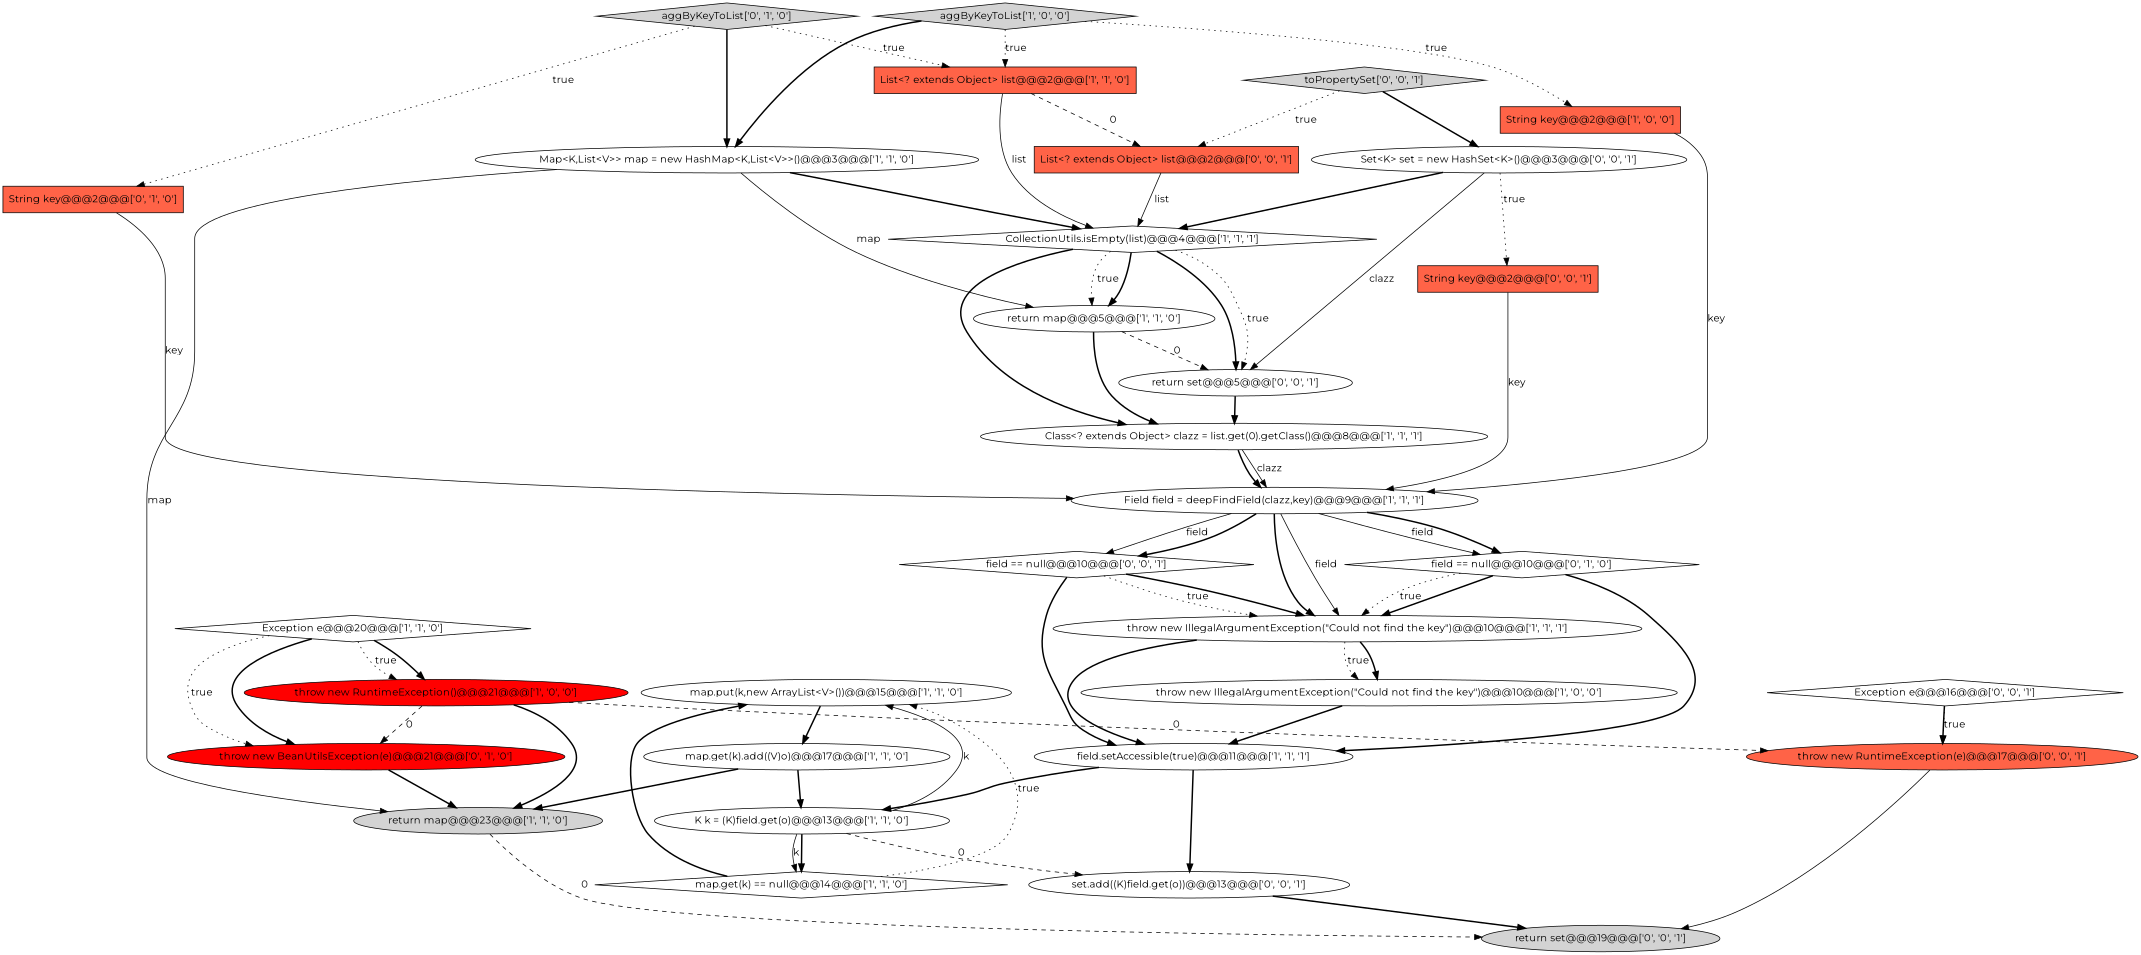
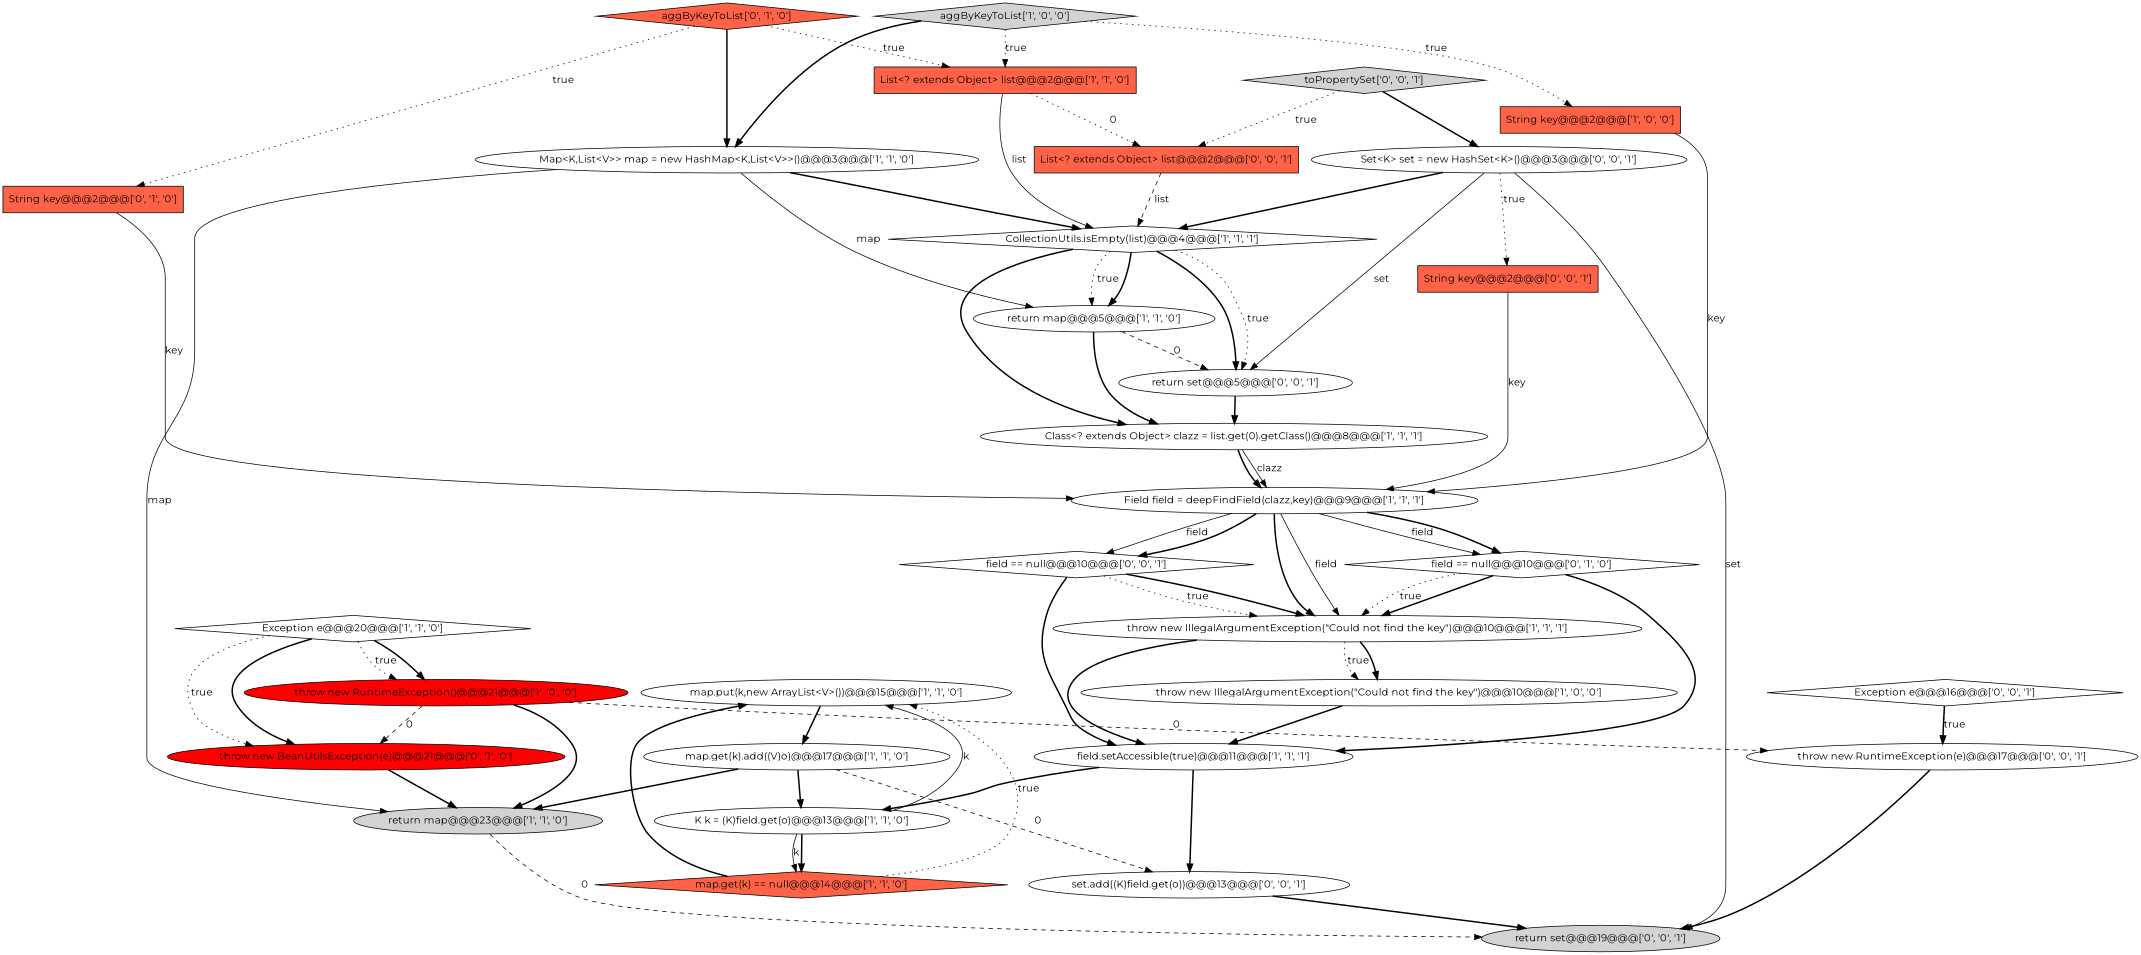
(727, 16) -> (727, 16)
(1082, 118) -> (1082, 118)
(1151, 196) -> (1151, 196)
(1382, 279) -> (1382, 279)
none -> (1726, 523)
(1942, 757) -> (1942, 757)
(954, 858) -> (991, 819)
(1819, 864) -> (1819, 864)
(801, 885) -> (801, 885)
